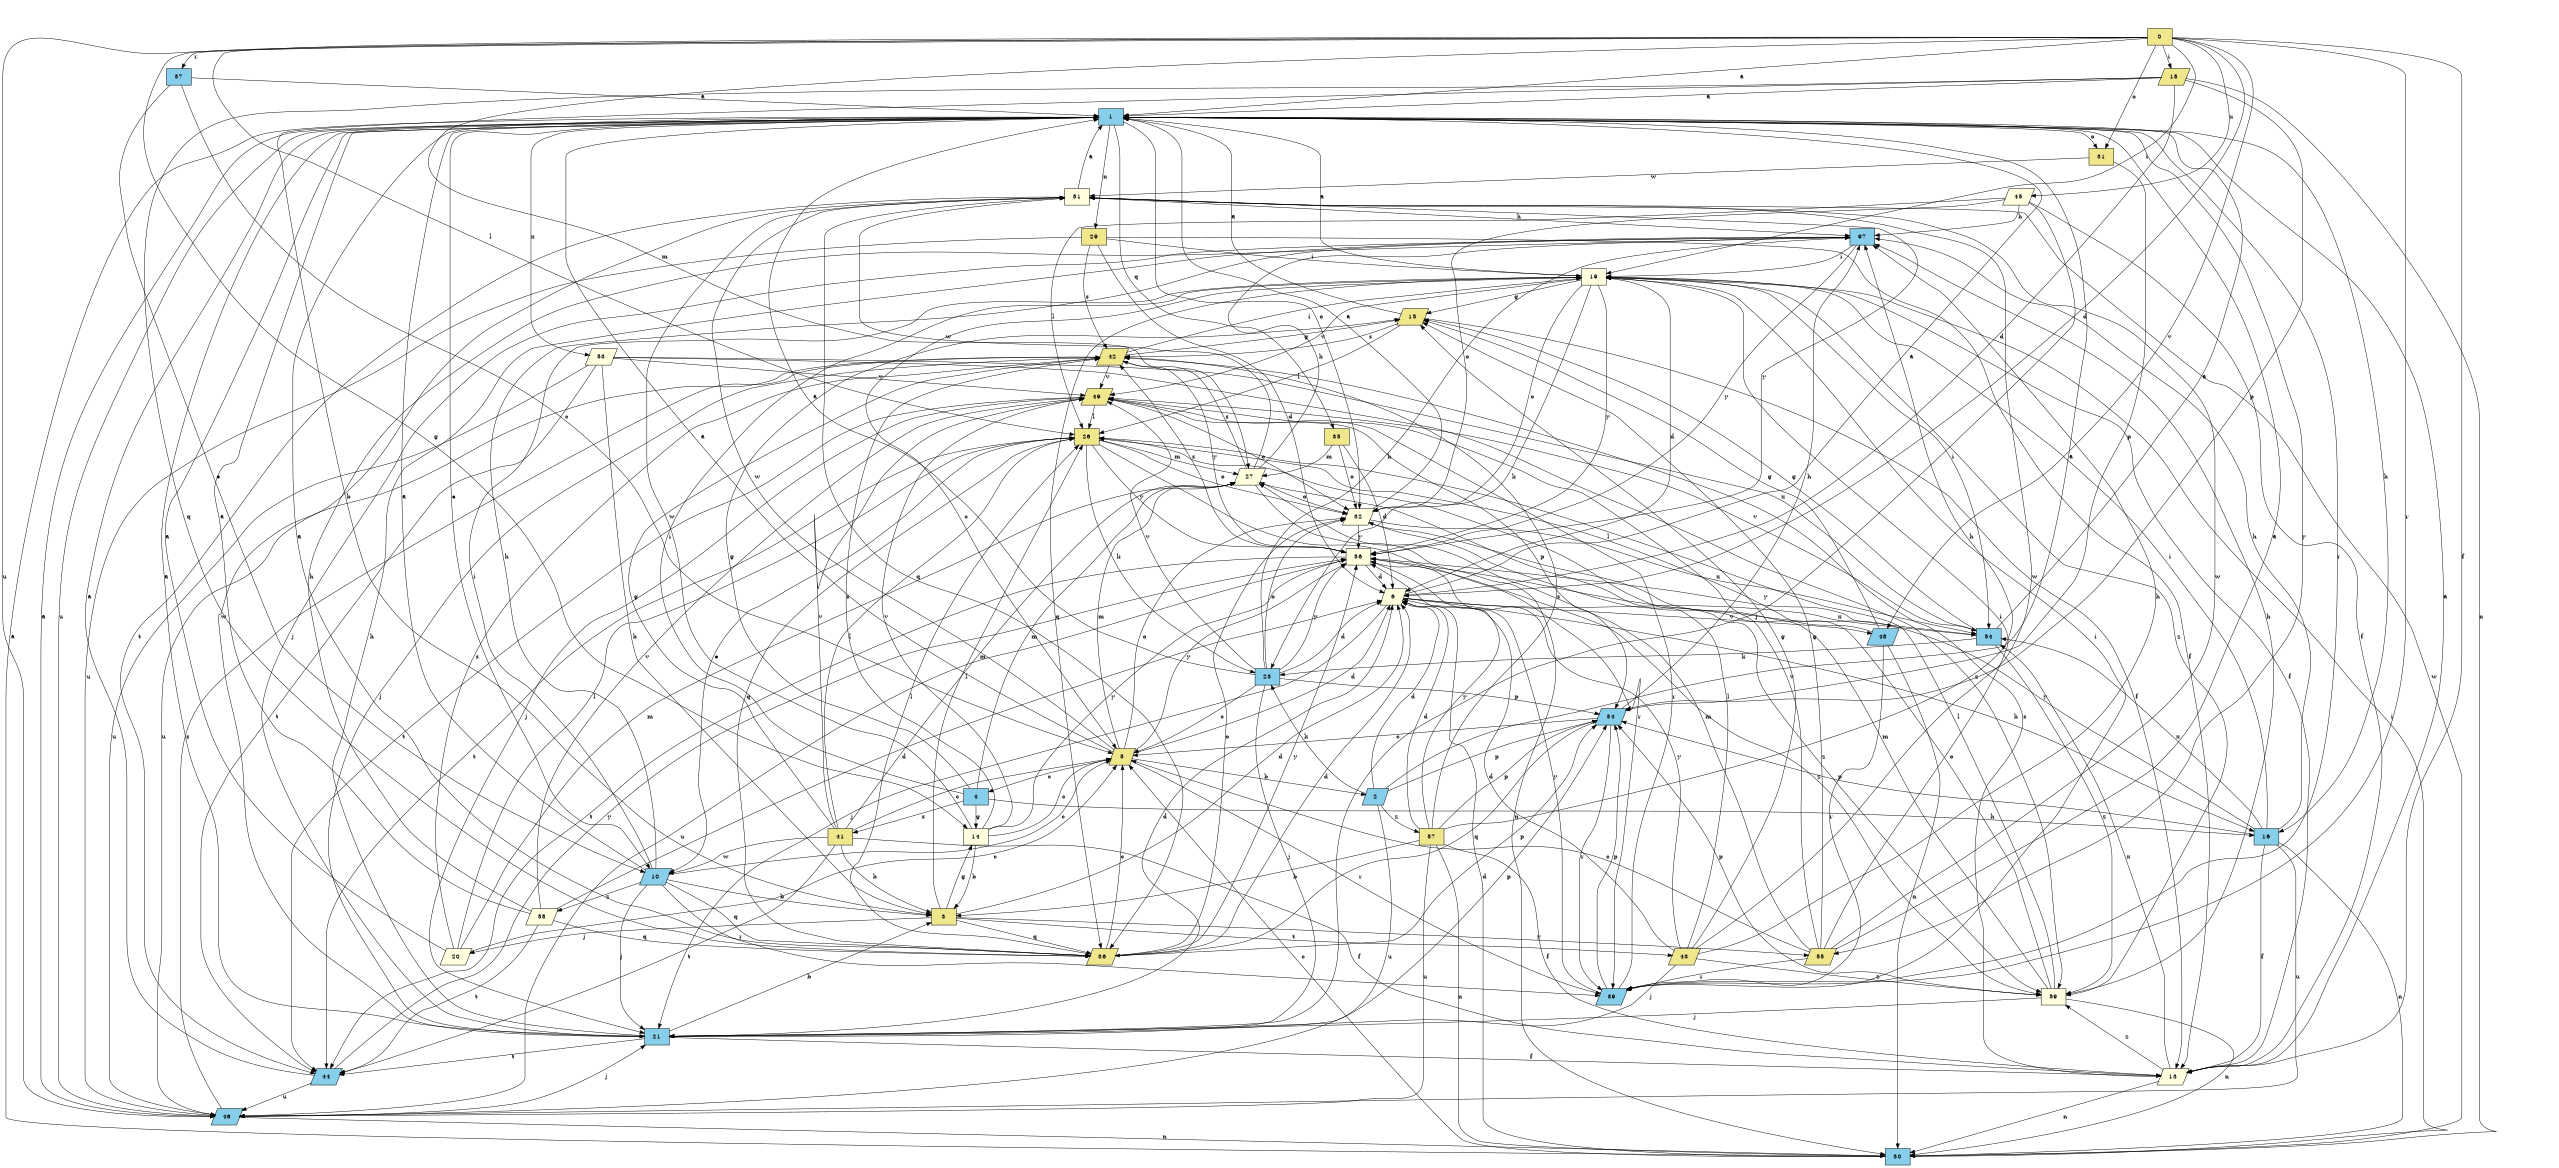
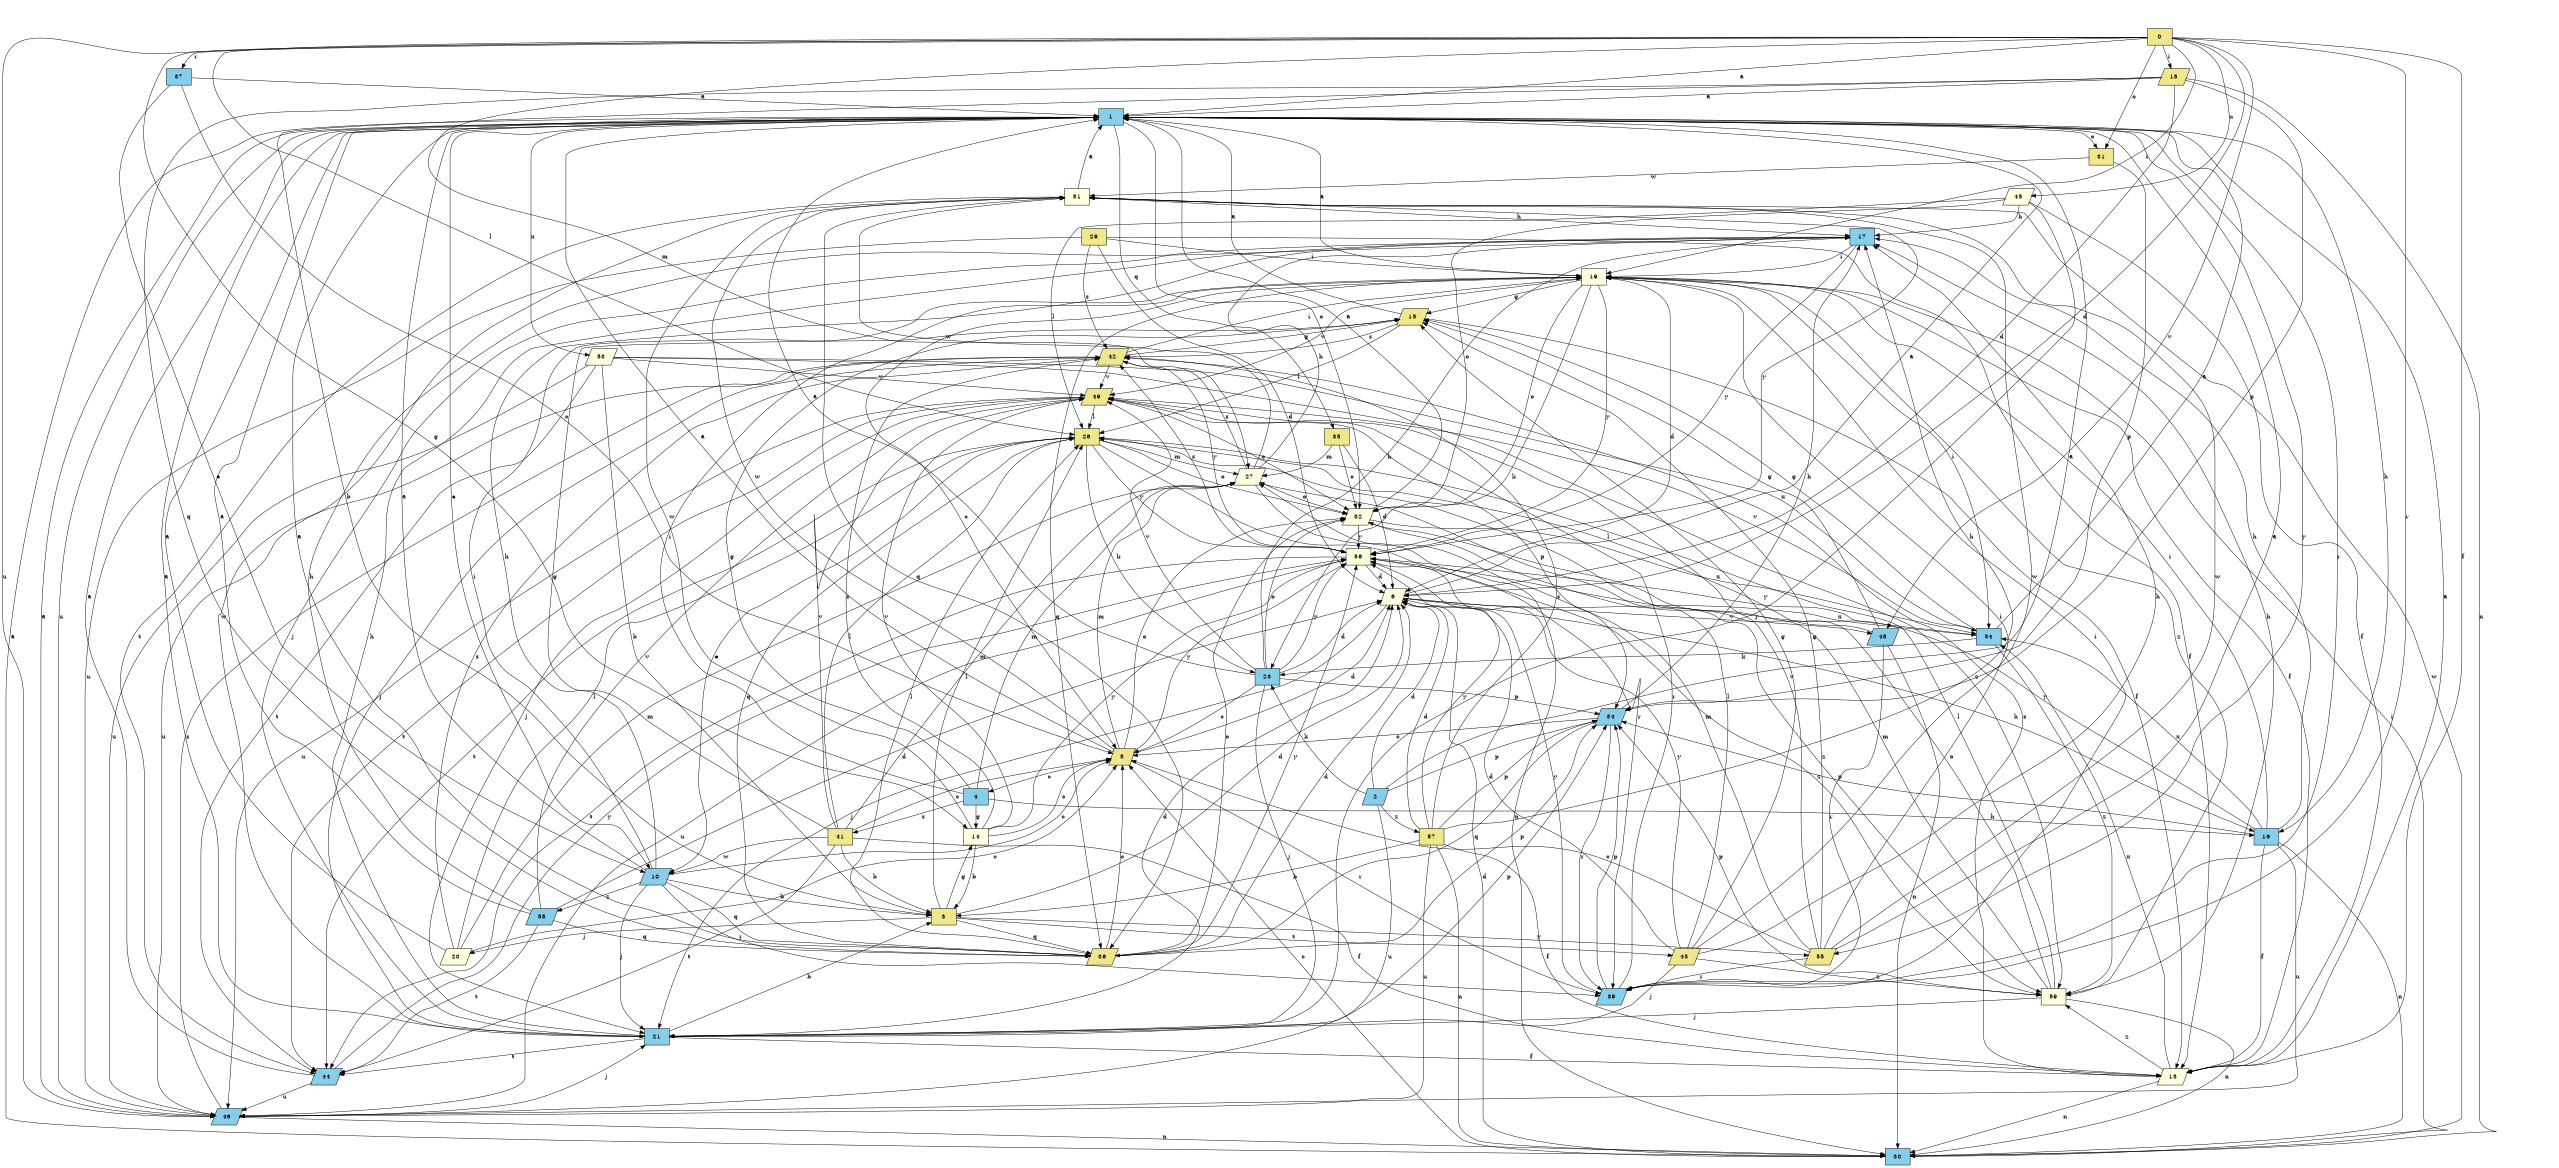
(1103, 175) -> none
(1862, 237) -> (1862, 237)
(668, 513) -> (666, 344)
none -> (531, 588)
(1241, 776) -> none
(542, 917) -> (542, 917)
